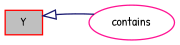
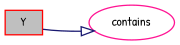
(75, 14) -> (62, 31)
